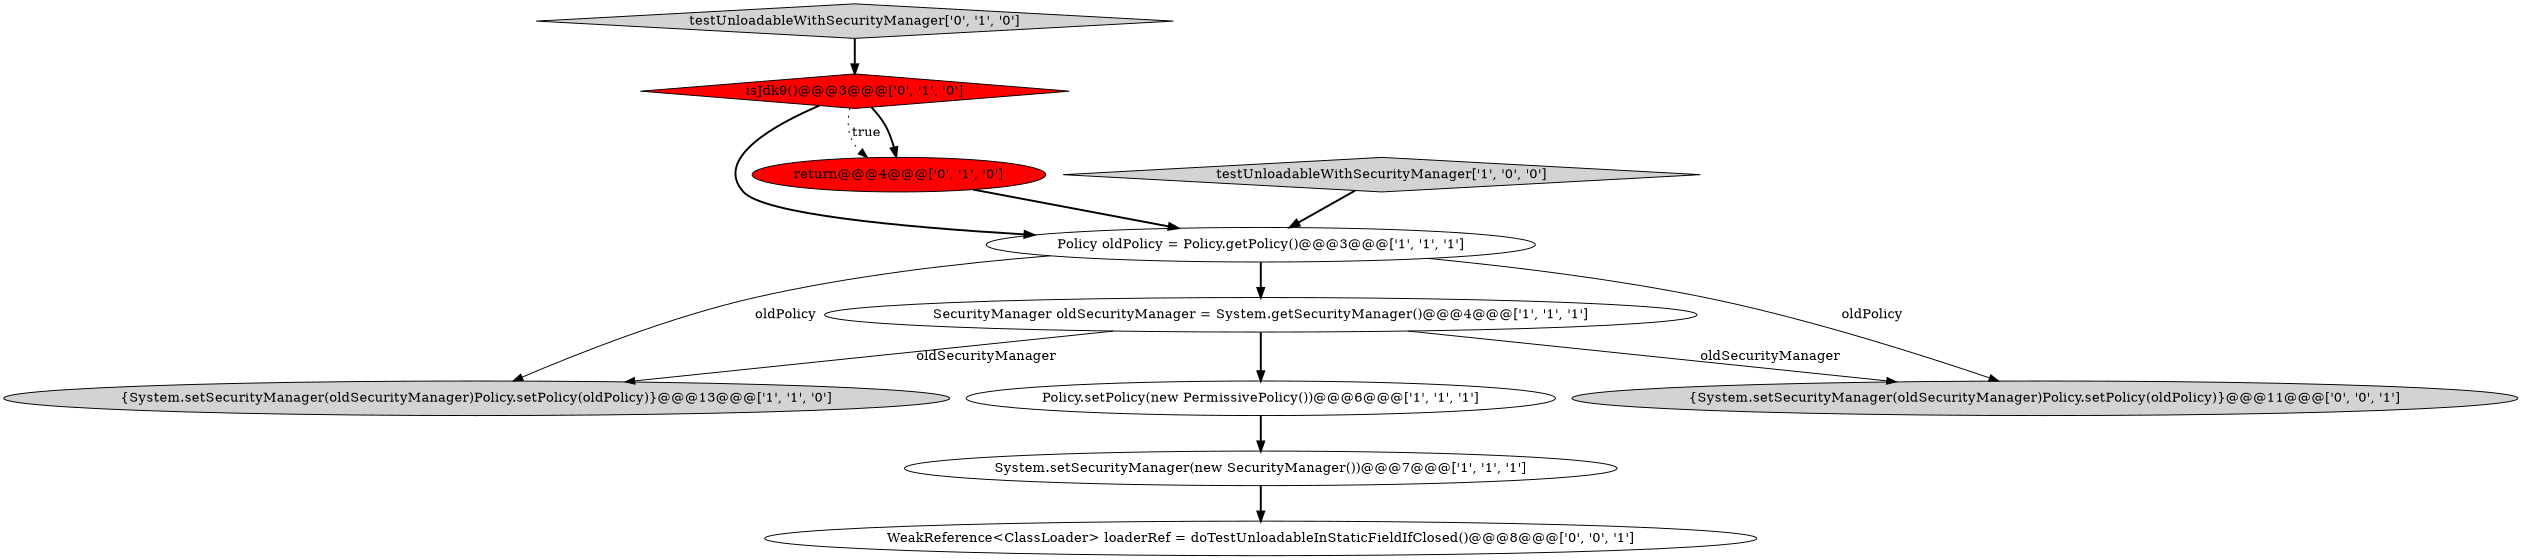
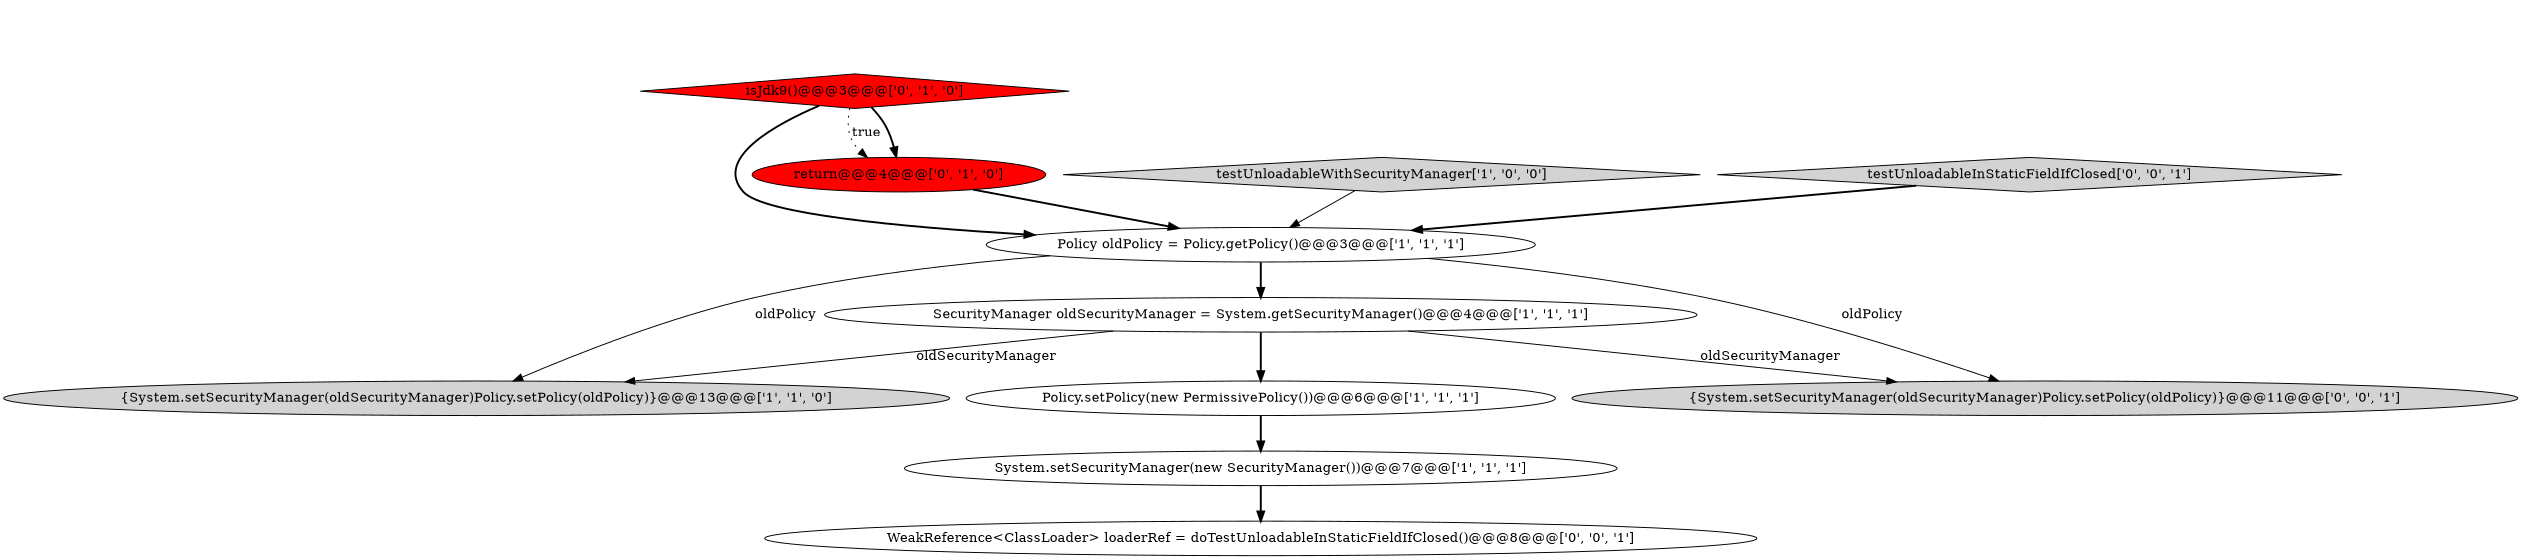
(855, 21) -> none
none -> (2030, 175)
(1327, 207) -> (1327, 207)
